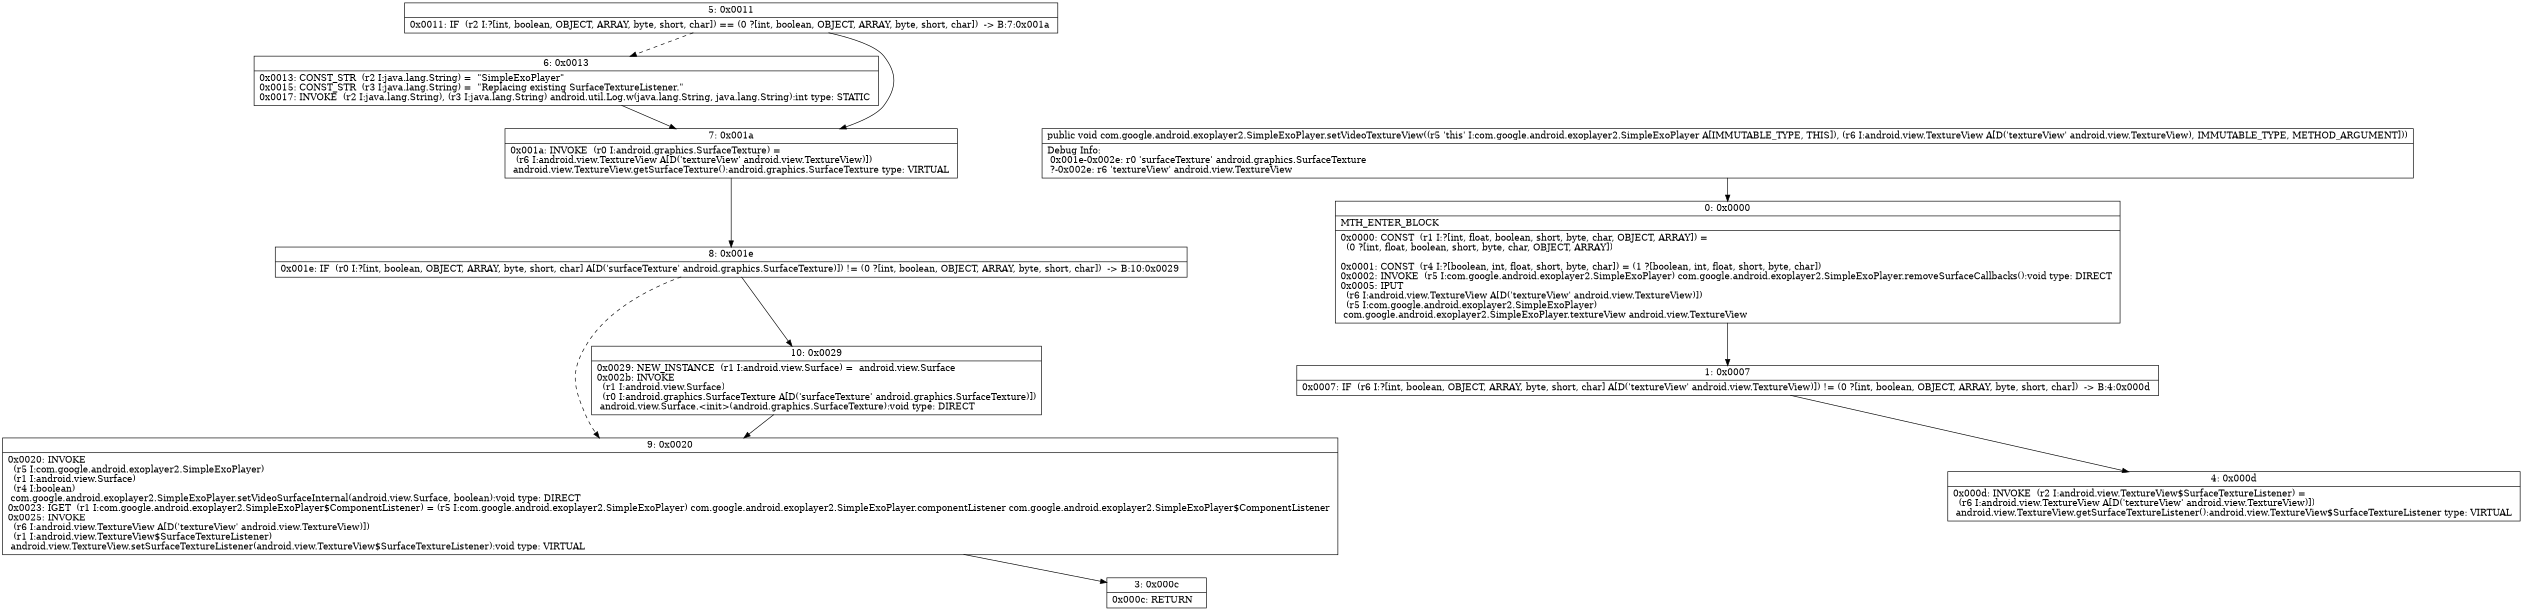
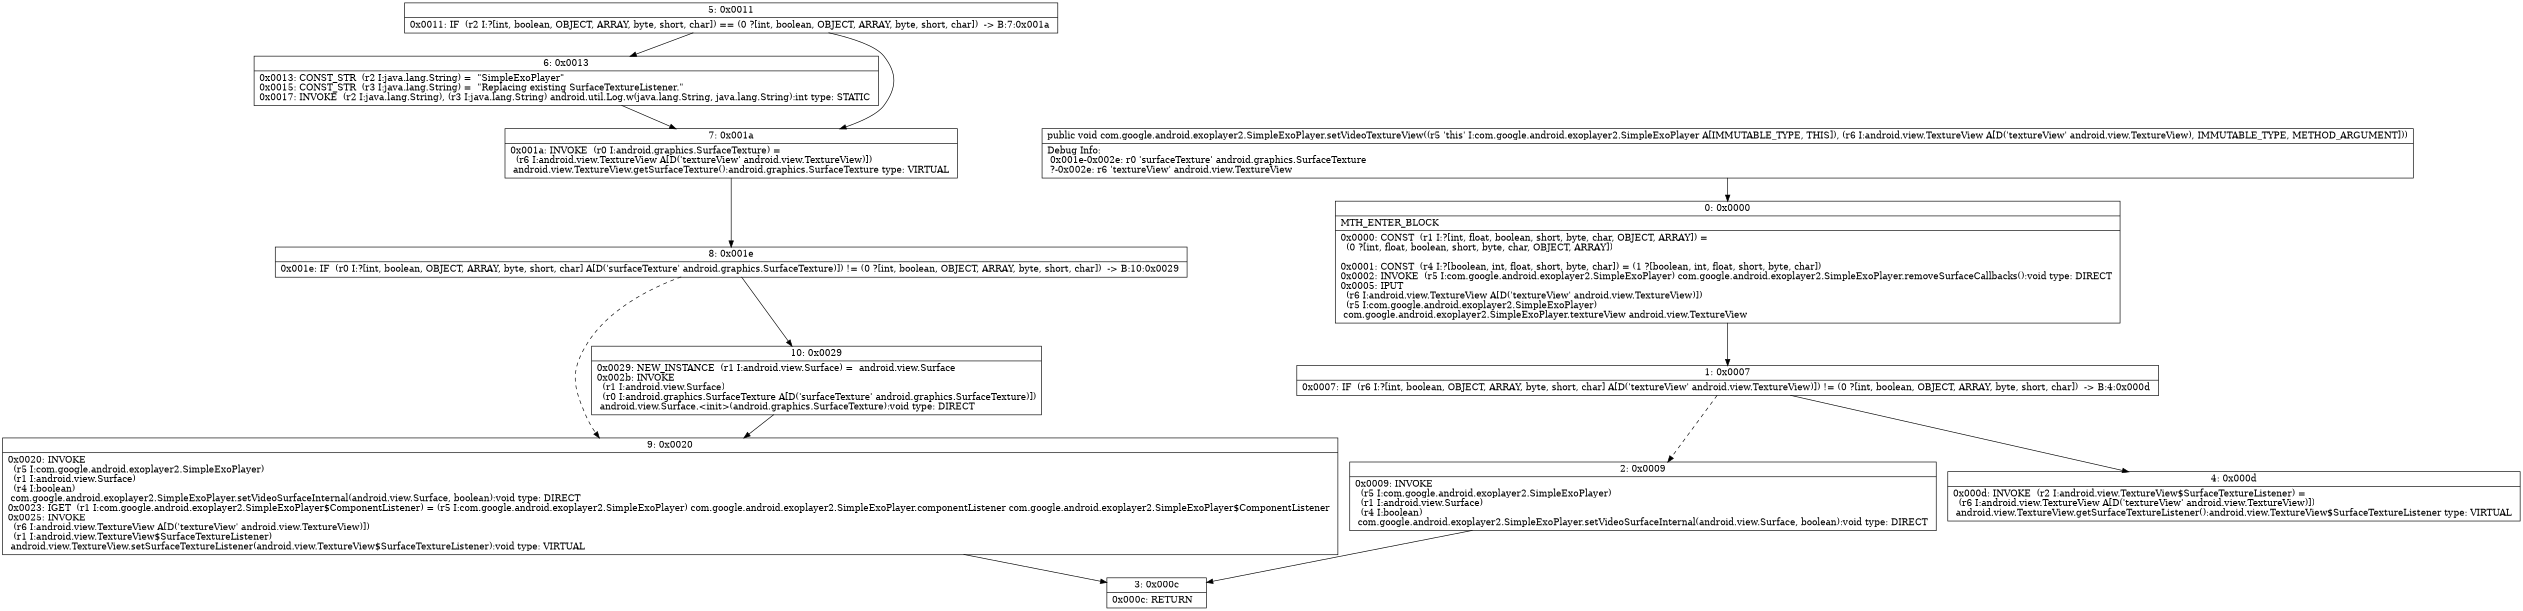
(665, 43) -> (665, 43)
none -> (1643, 496)
